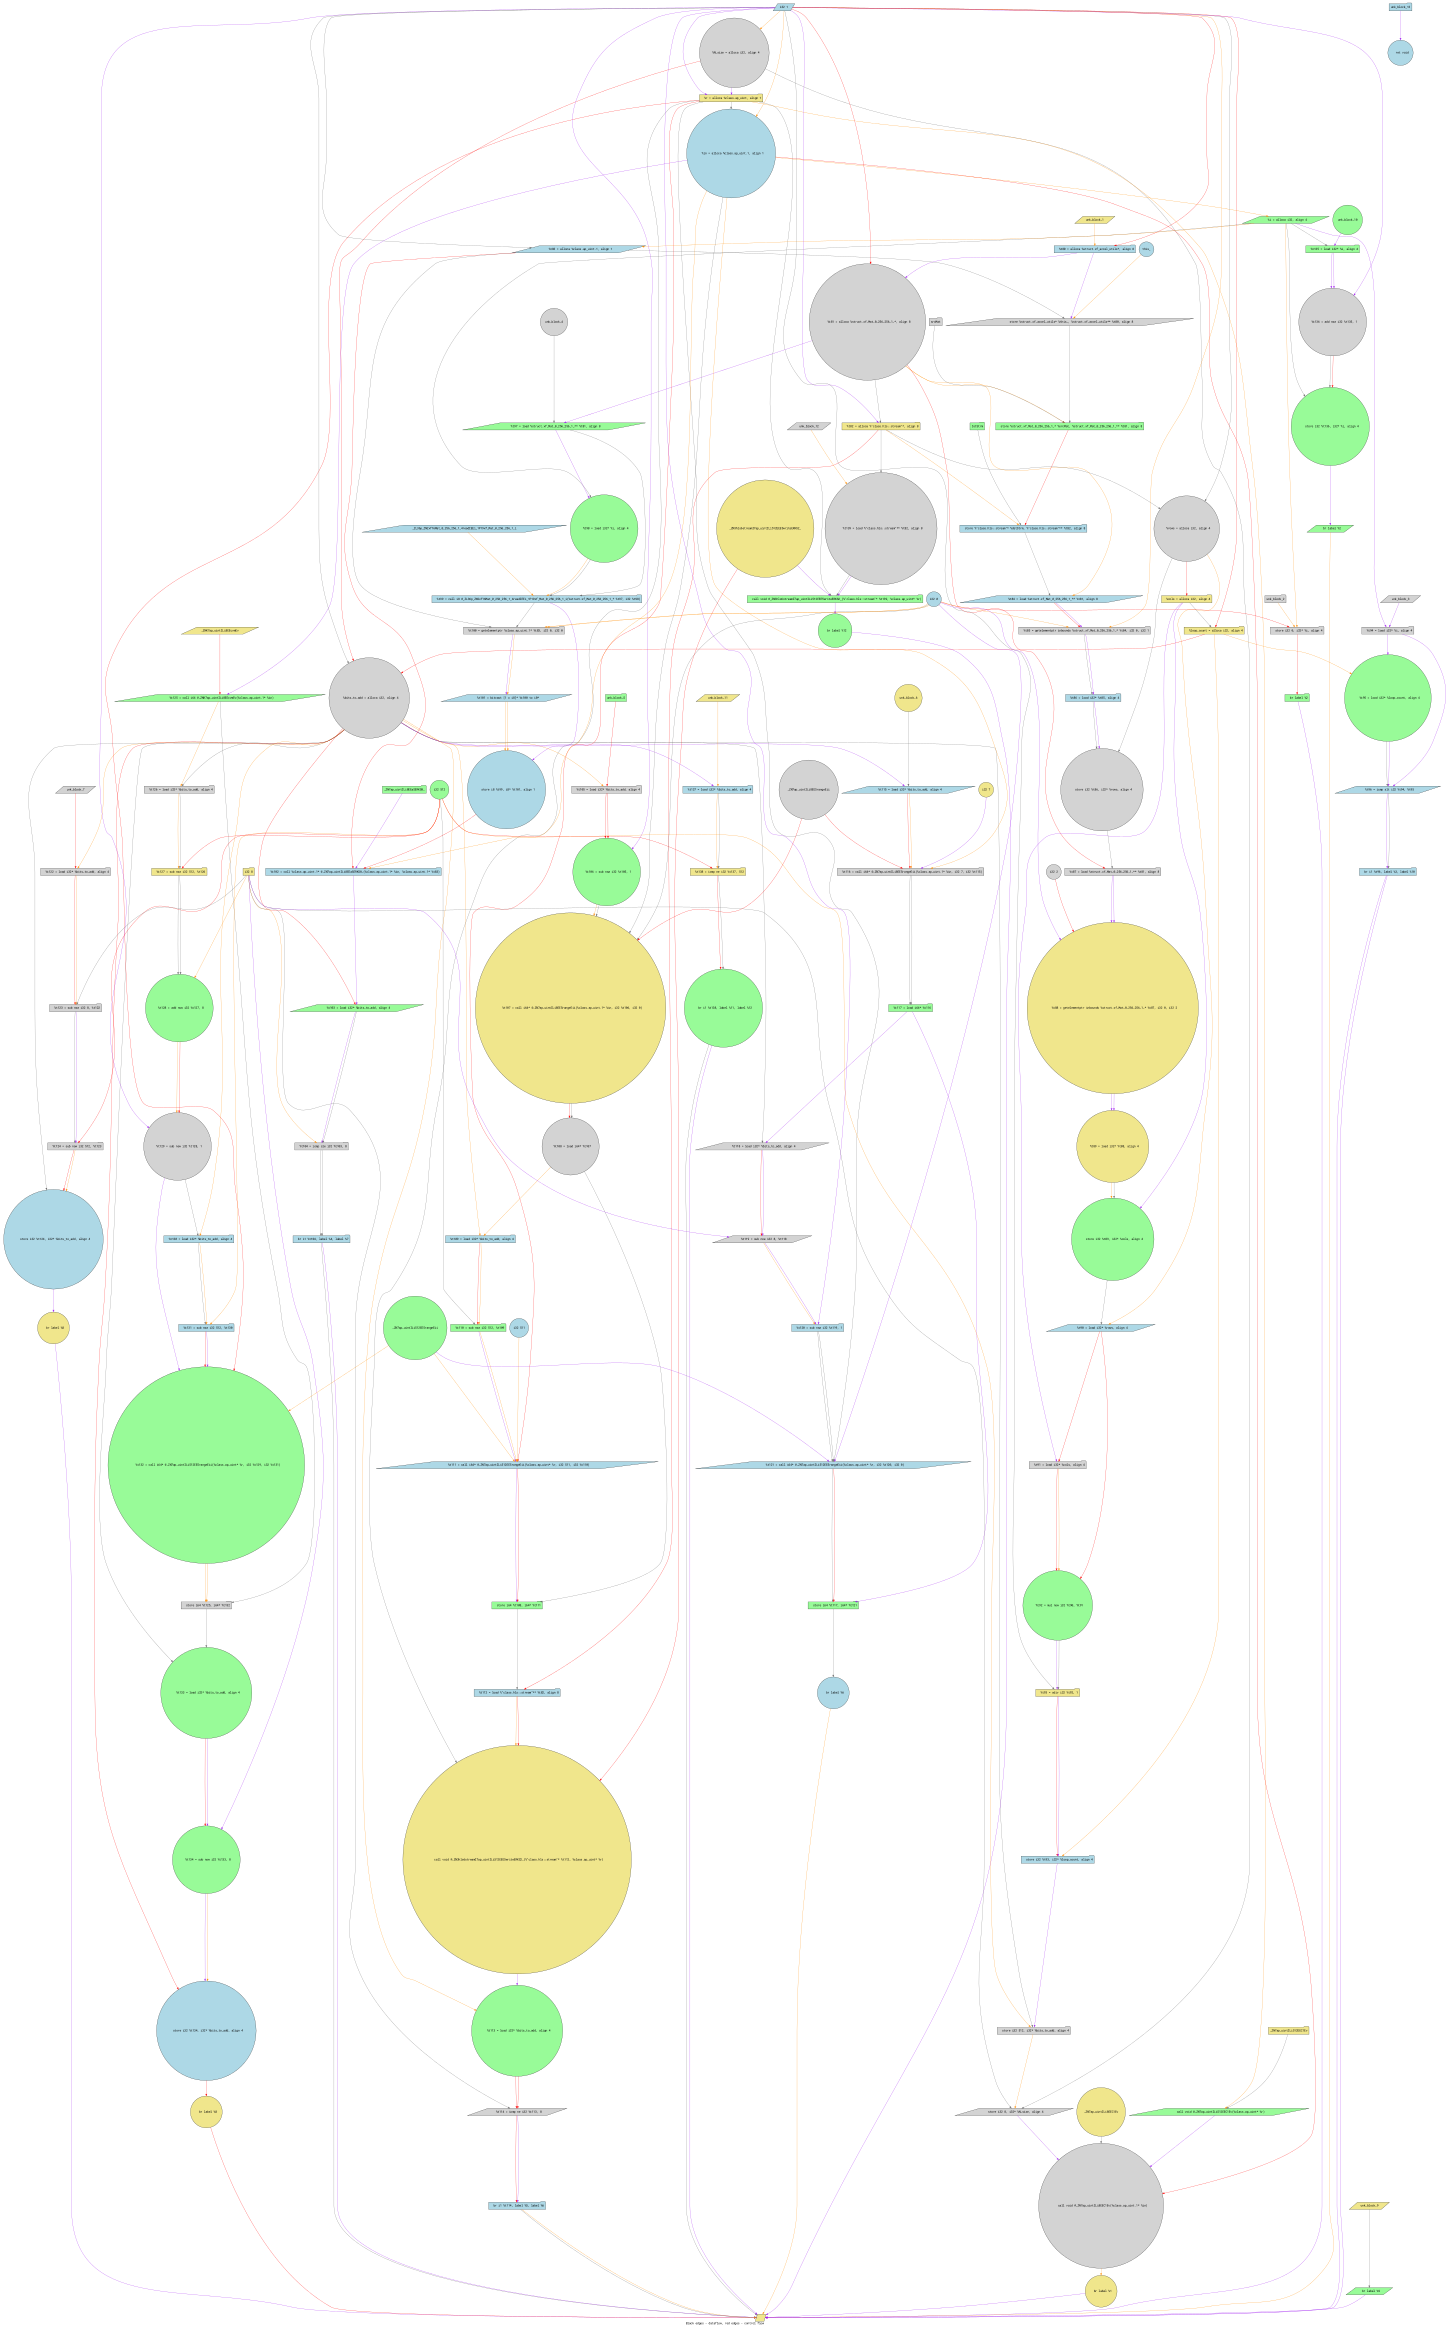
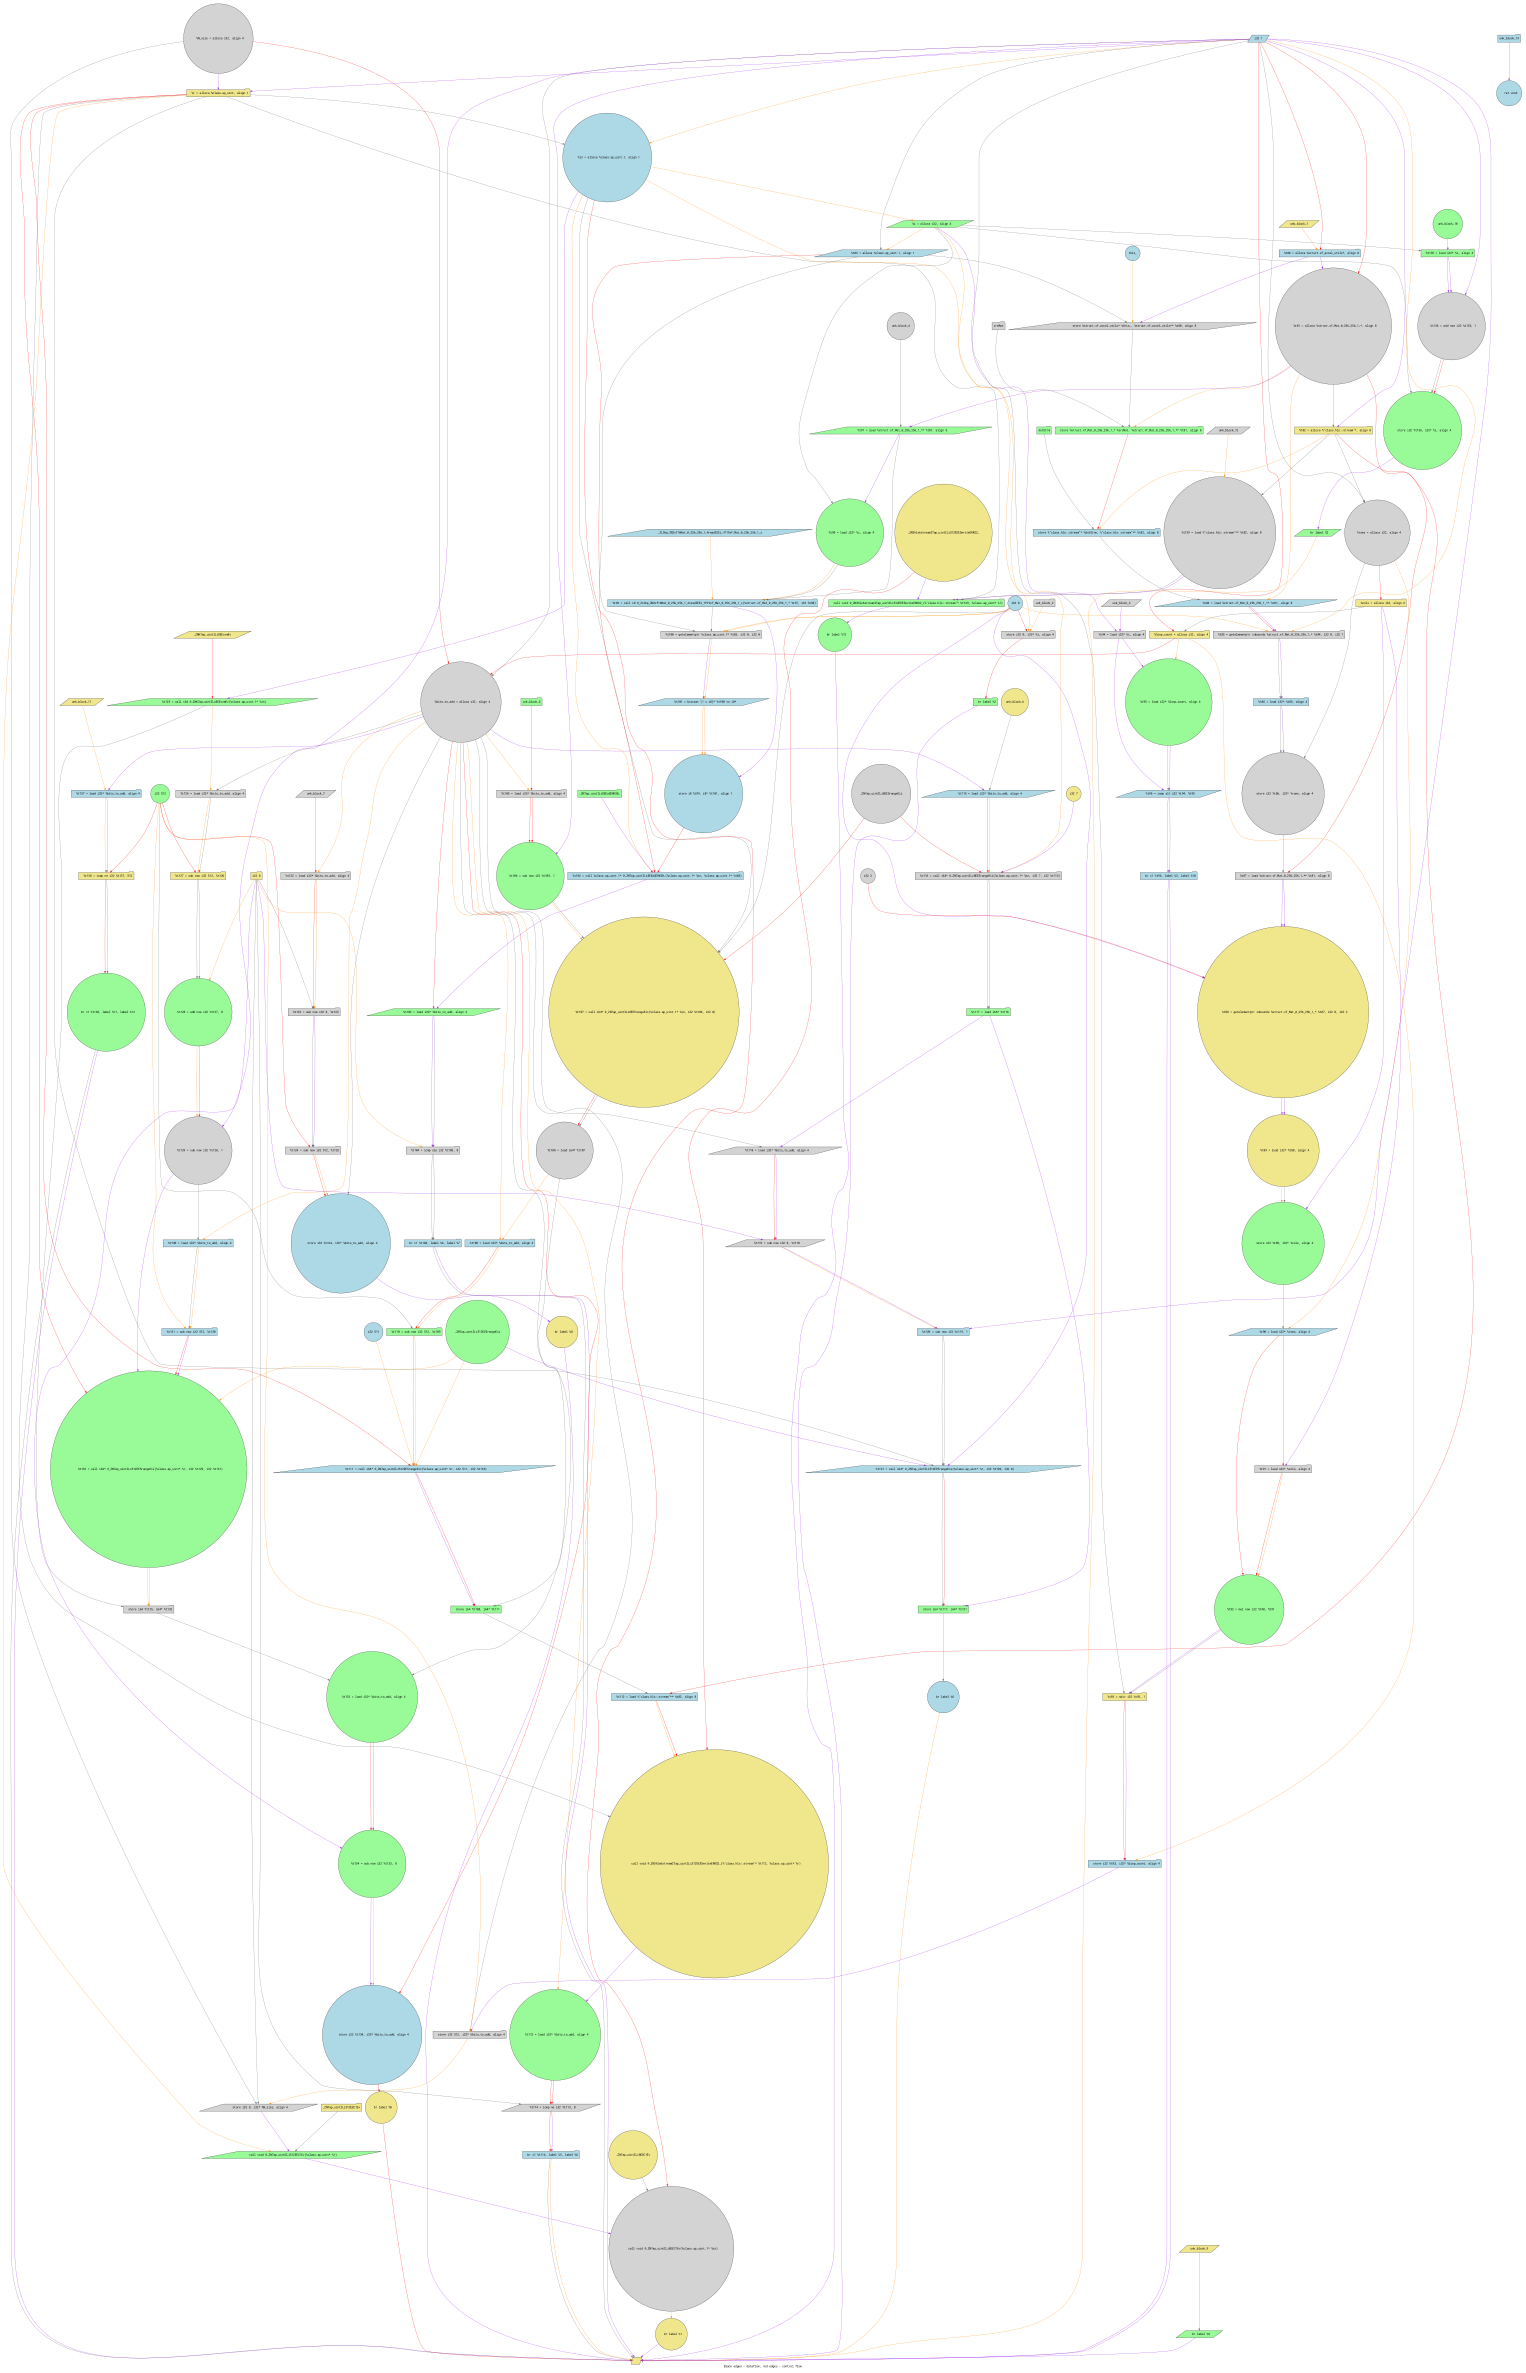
(771, 19) -> none
(1037, 2137) -> (274, 2130)
